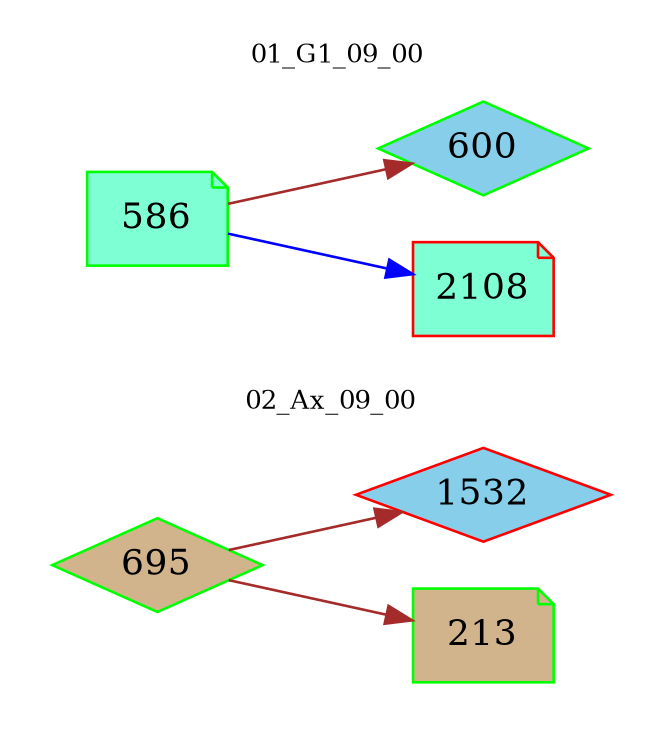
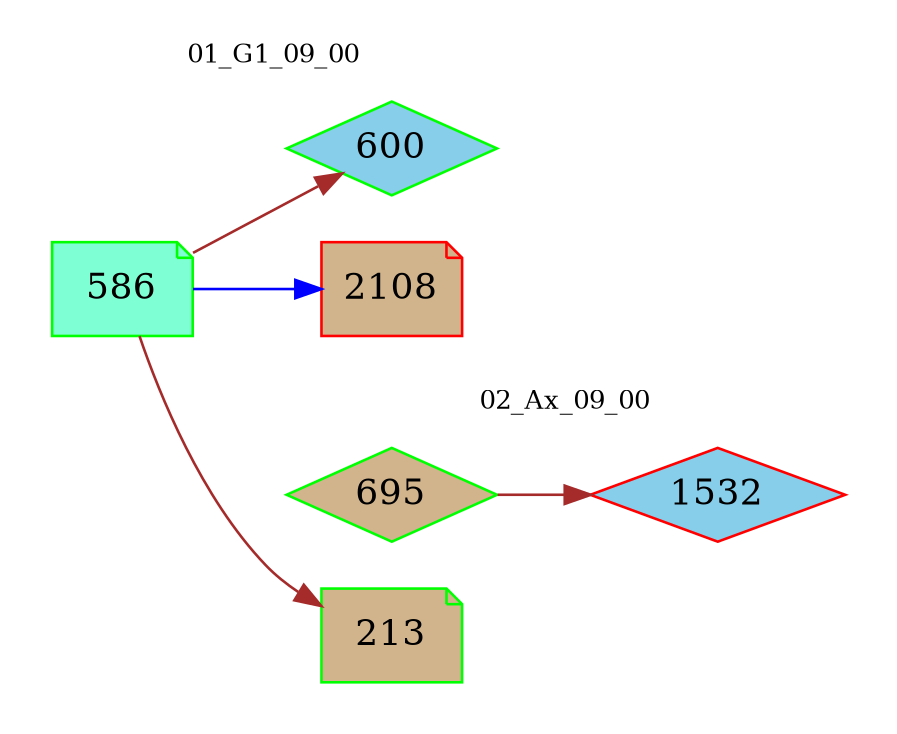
(483, 289) -> (392, 289)
(307, 597) -> (201, 476)
